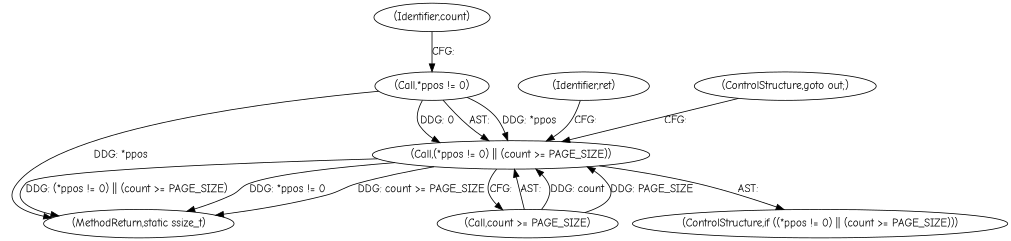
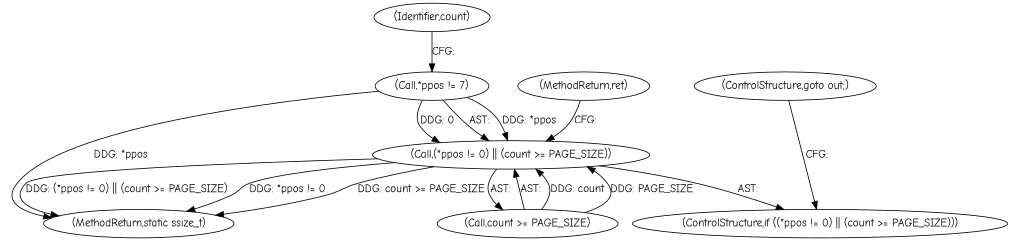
(432, 86) -> (432, 86)
(584, 86) -> (584, 86)
(654, 119) -> (802, 151)
(503, 189) -> (503, 189)
